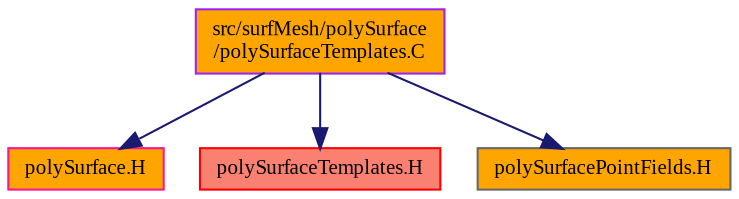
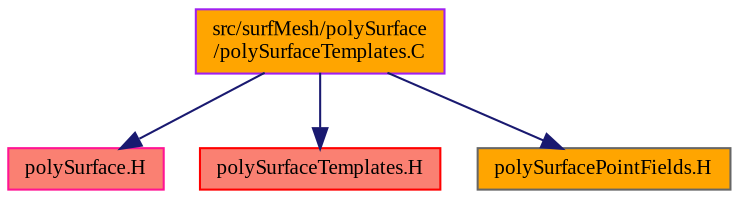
(86, 169) -> (86, 169)
